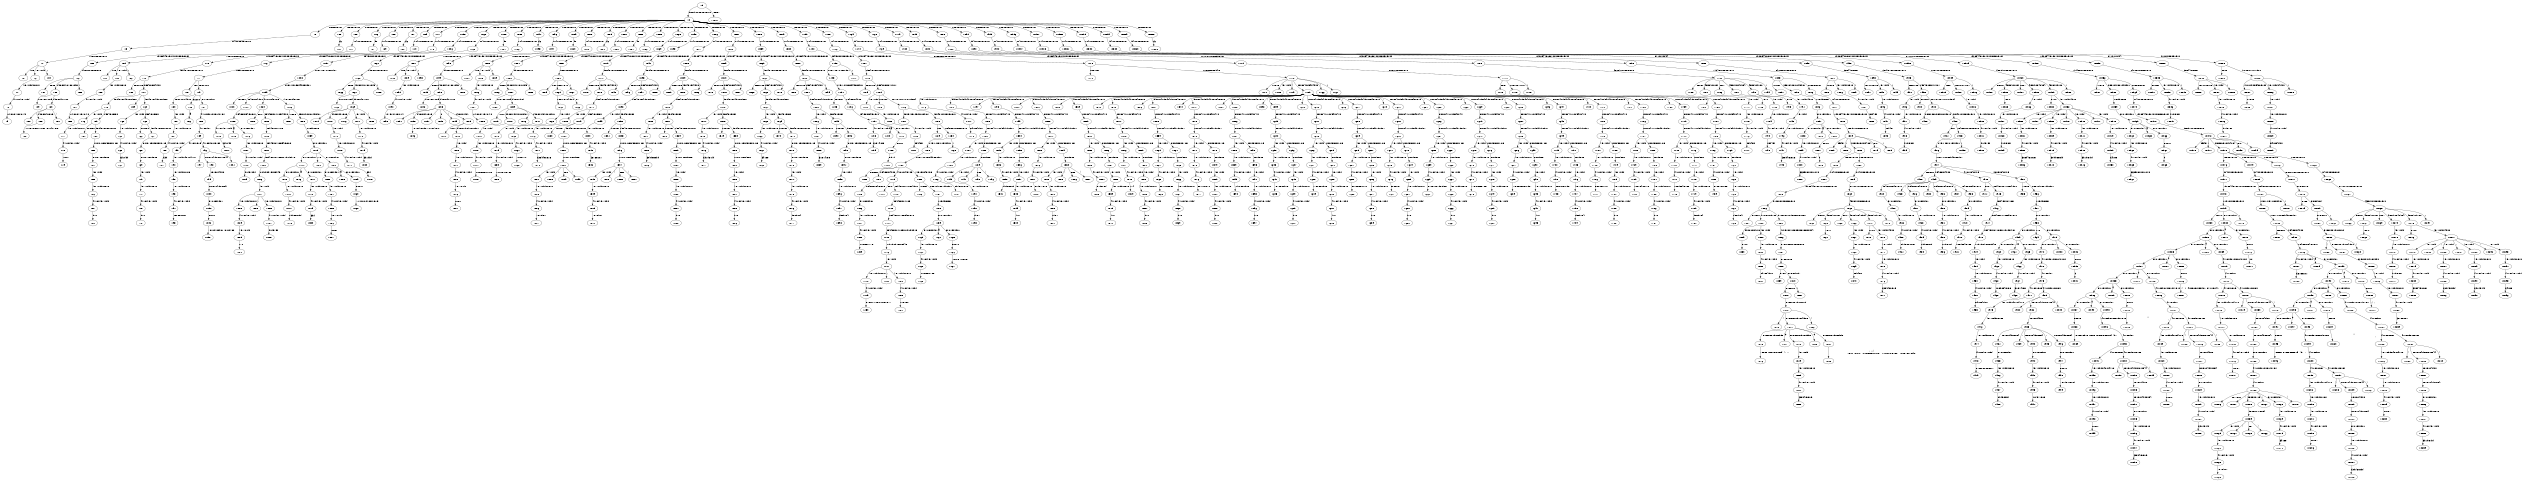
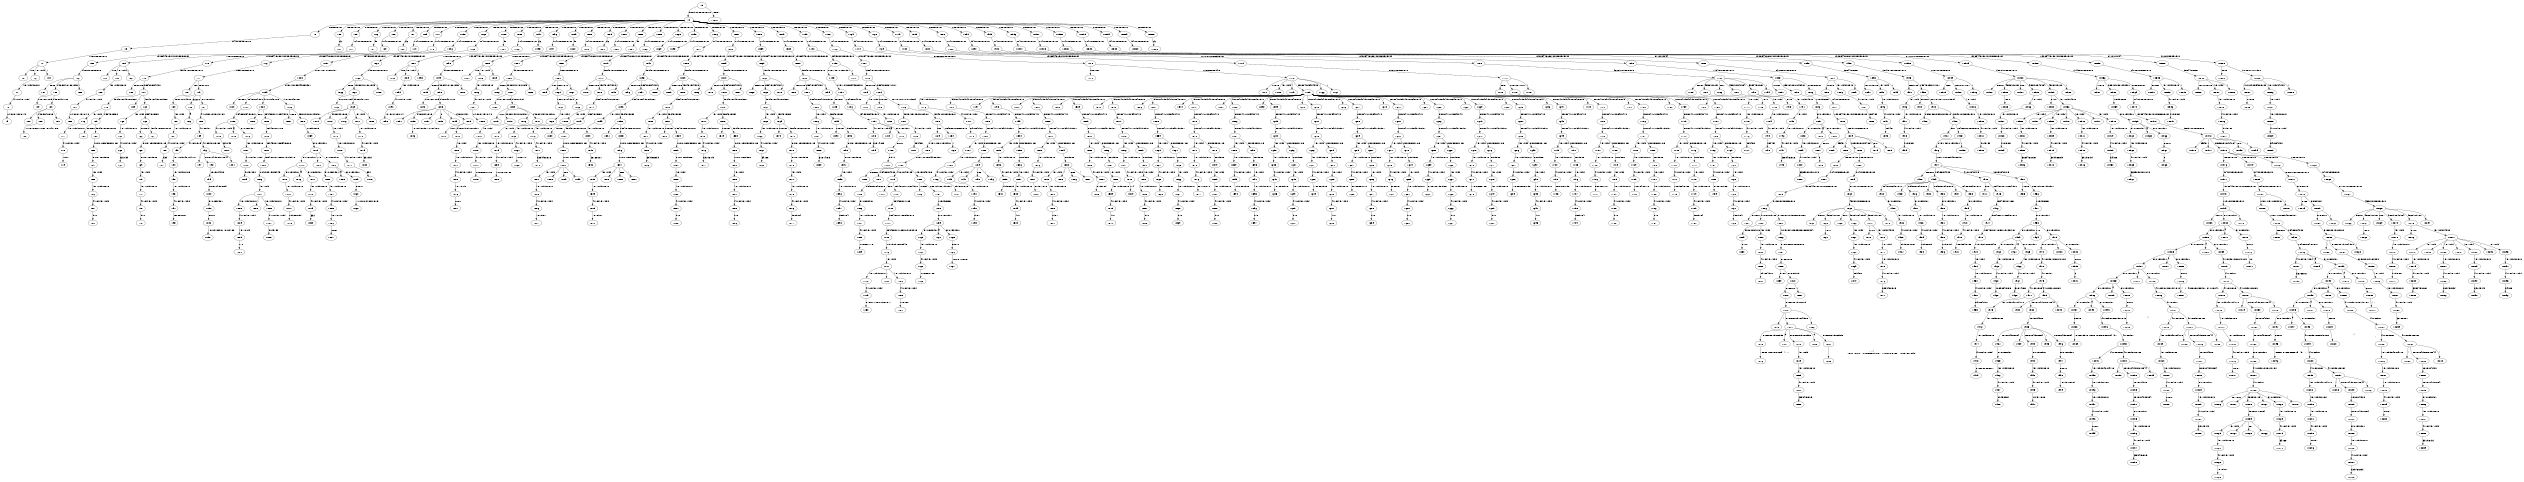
(1756, 85) -> (1756, 85)
